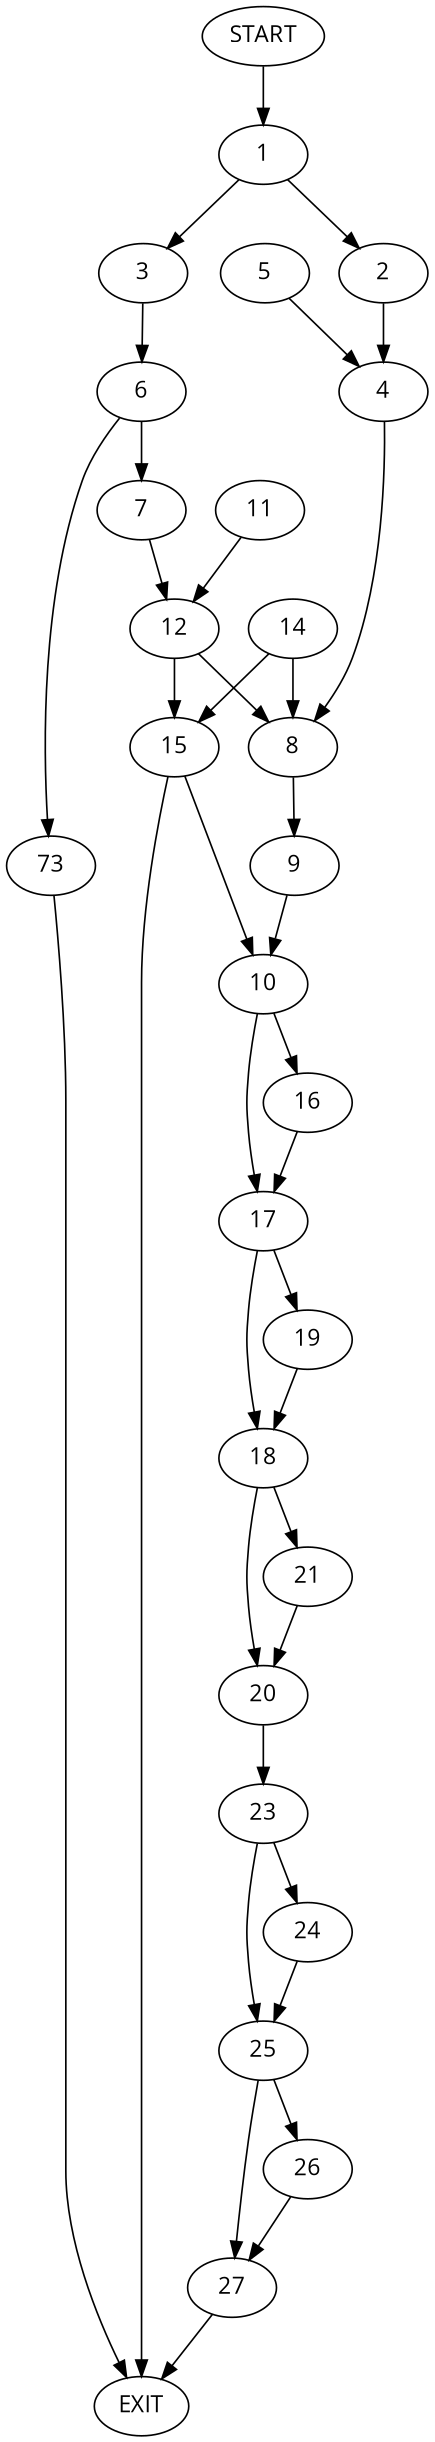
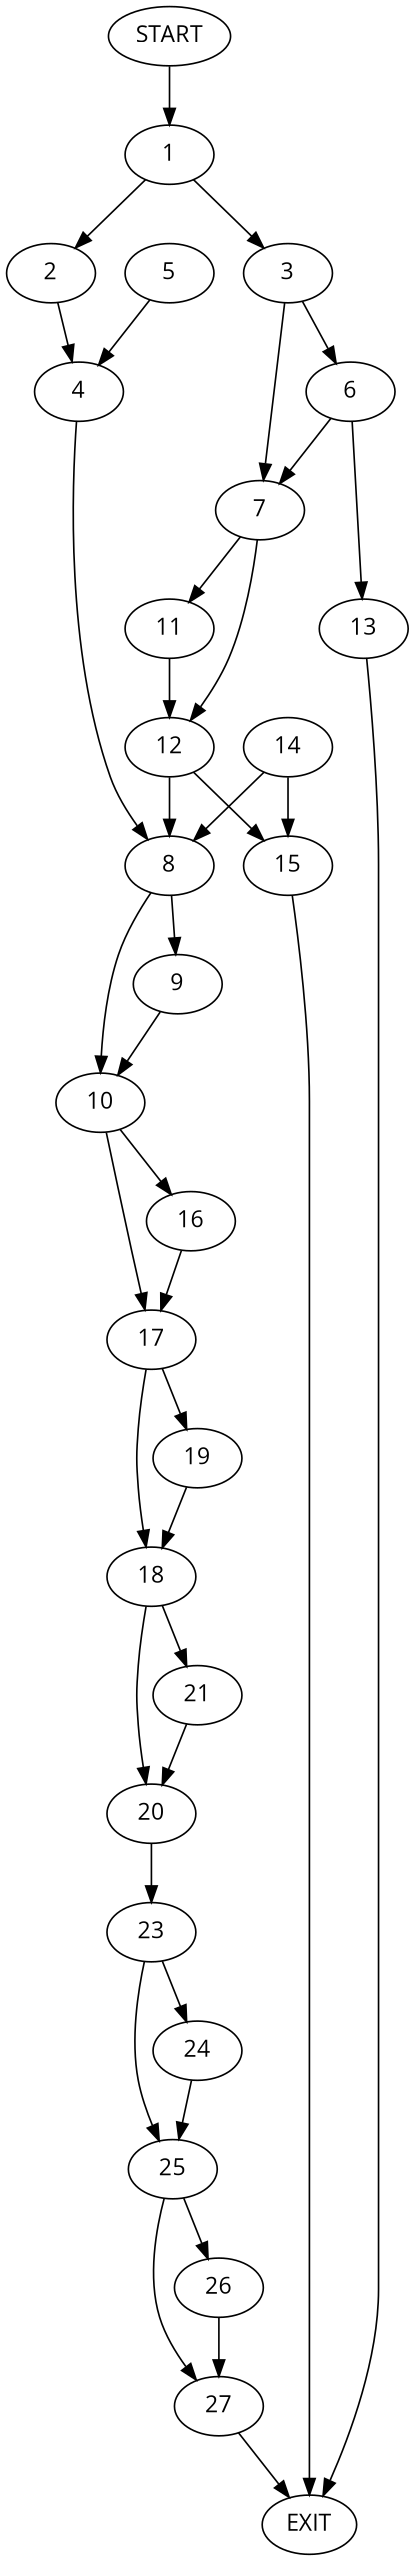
none -> (275, 383)
none -> (220, 563)
(216, 858) -> (114, 971)
(51, 866) -> (364, 629)
